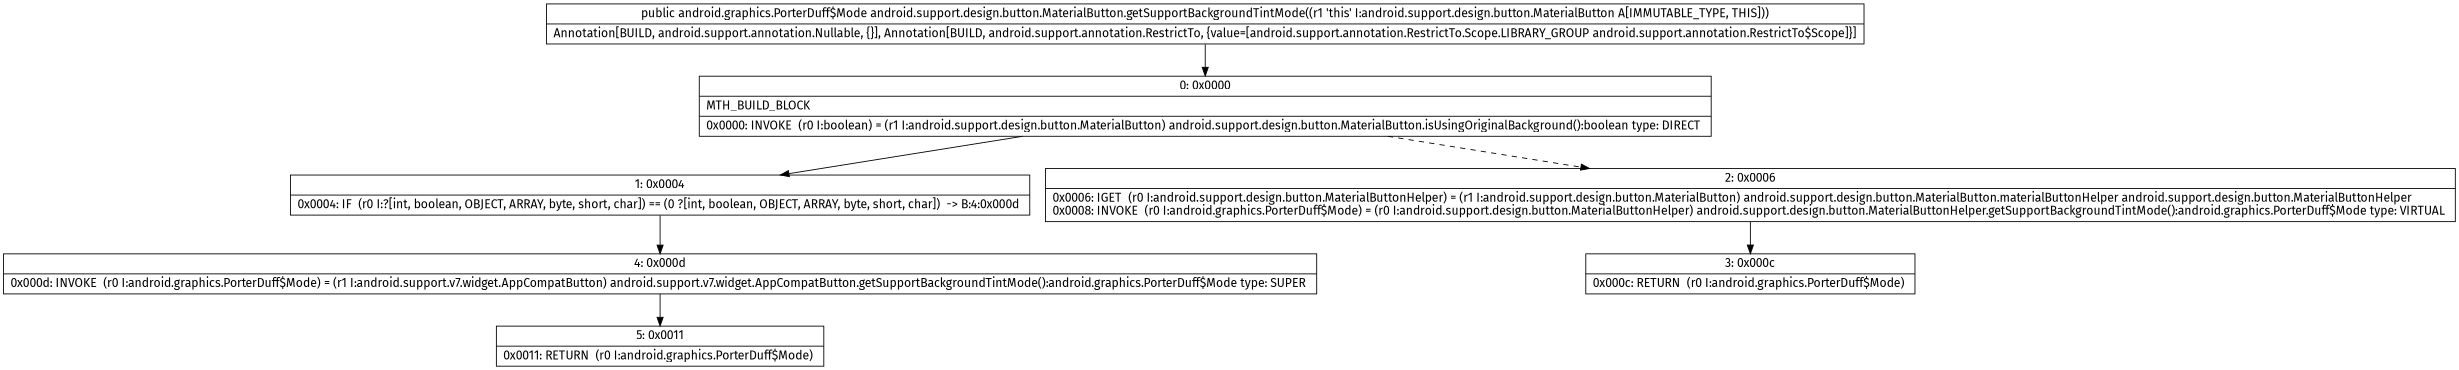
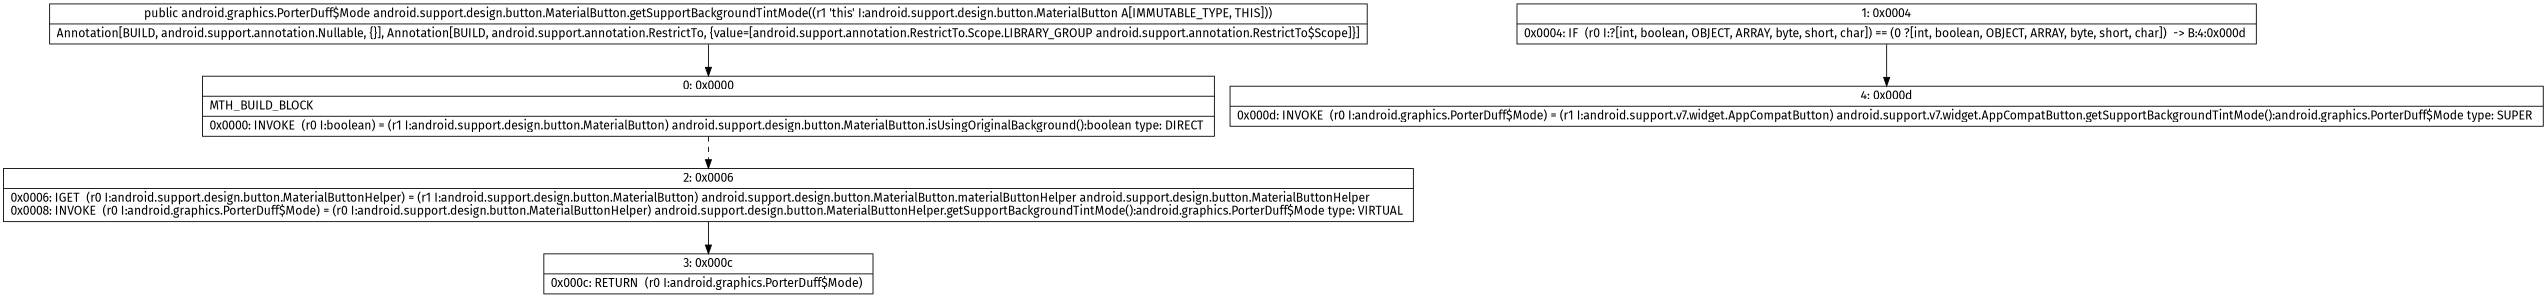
(906, 155) -> none
(660, 346) -> none
